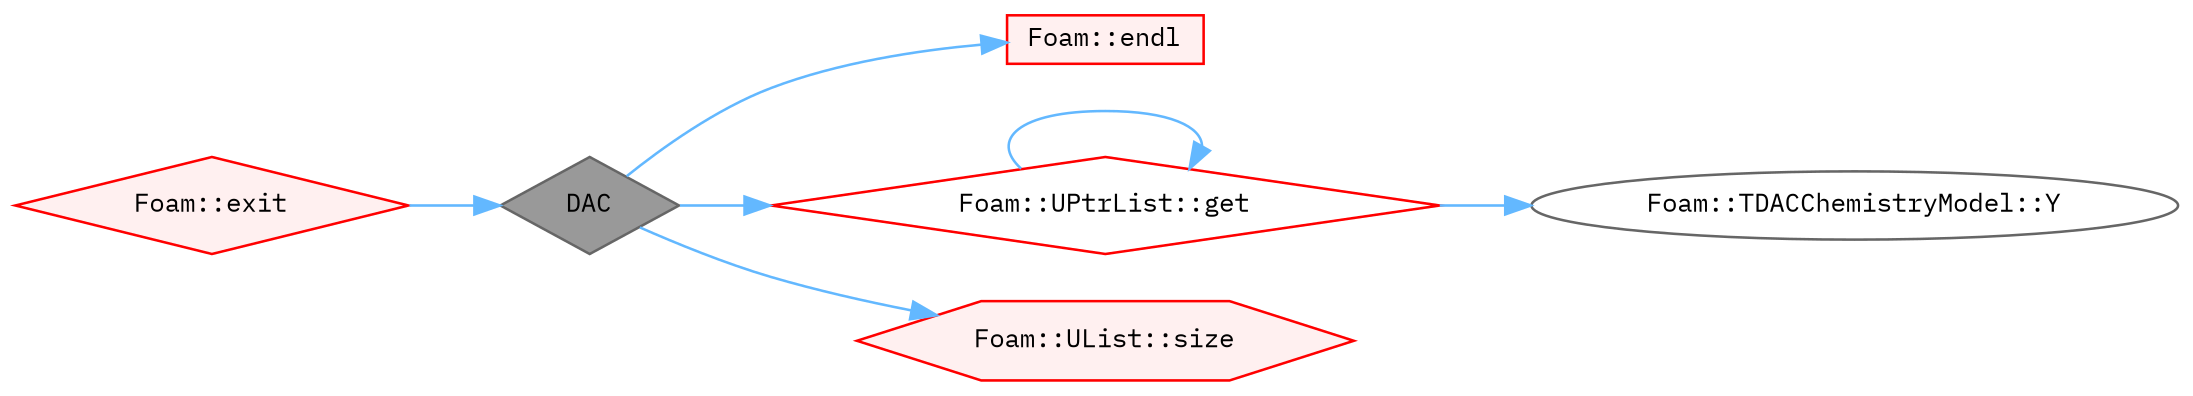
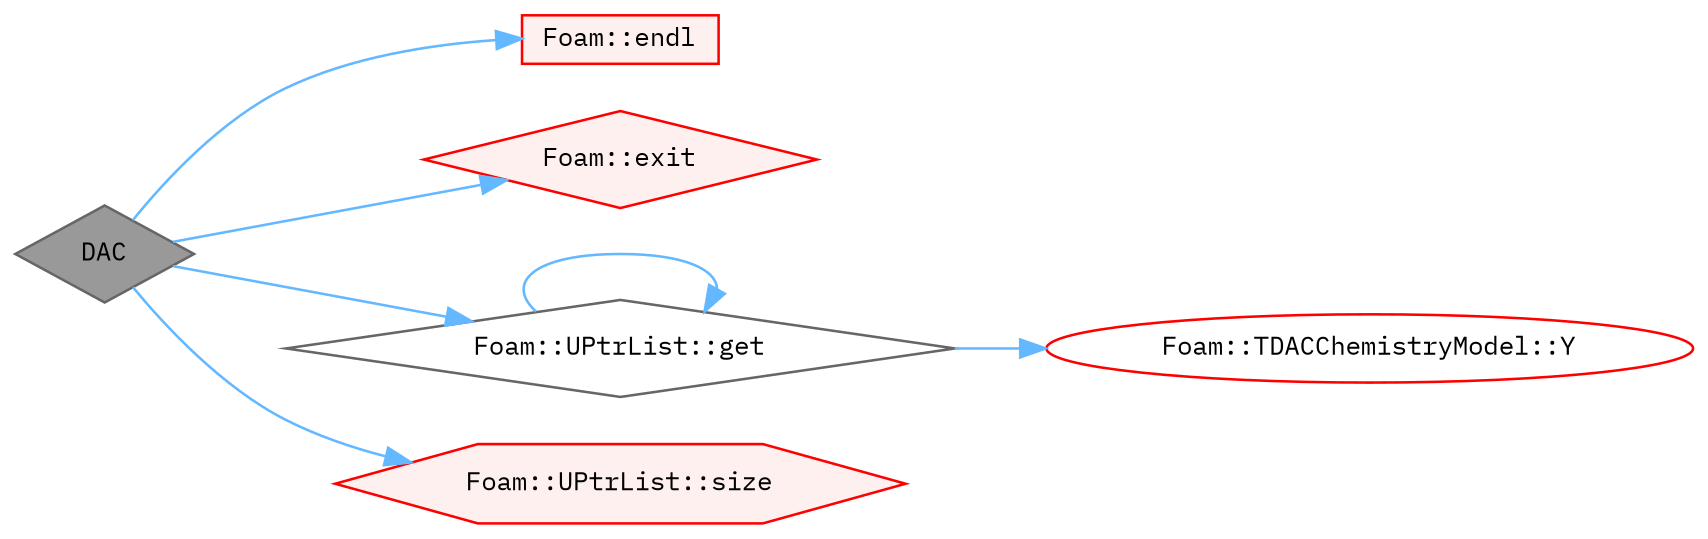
(442, 205) -> (327, 213)
(1105, 205) -> (620, 348)
(1855, 205) -> (1370, 348)
(1105, 341) -> (620, 484)
